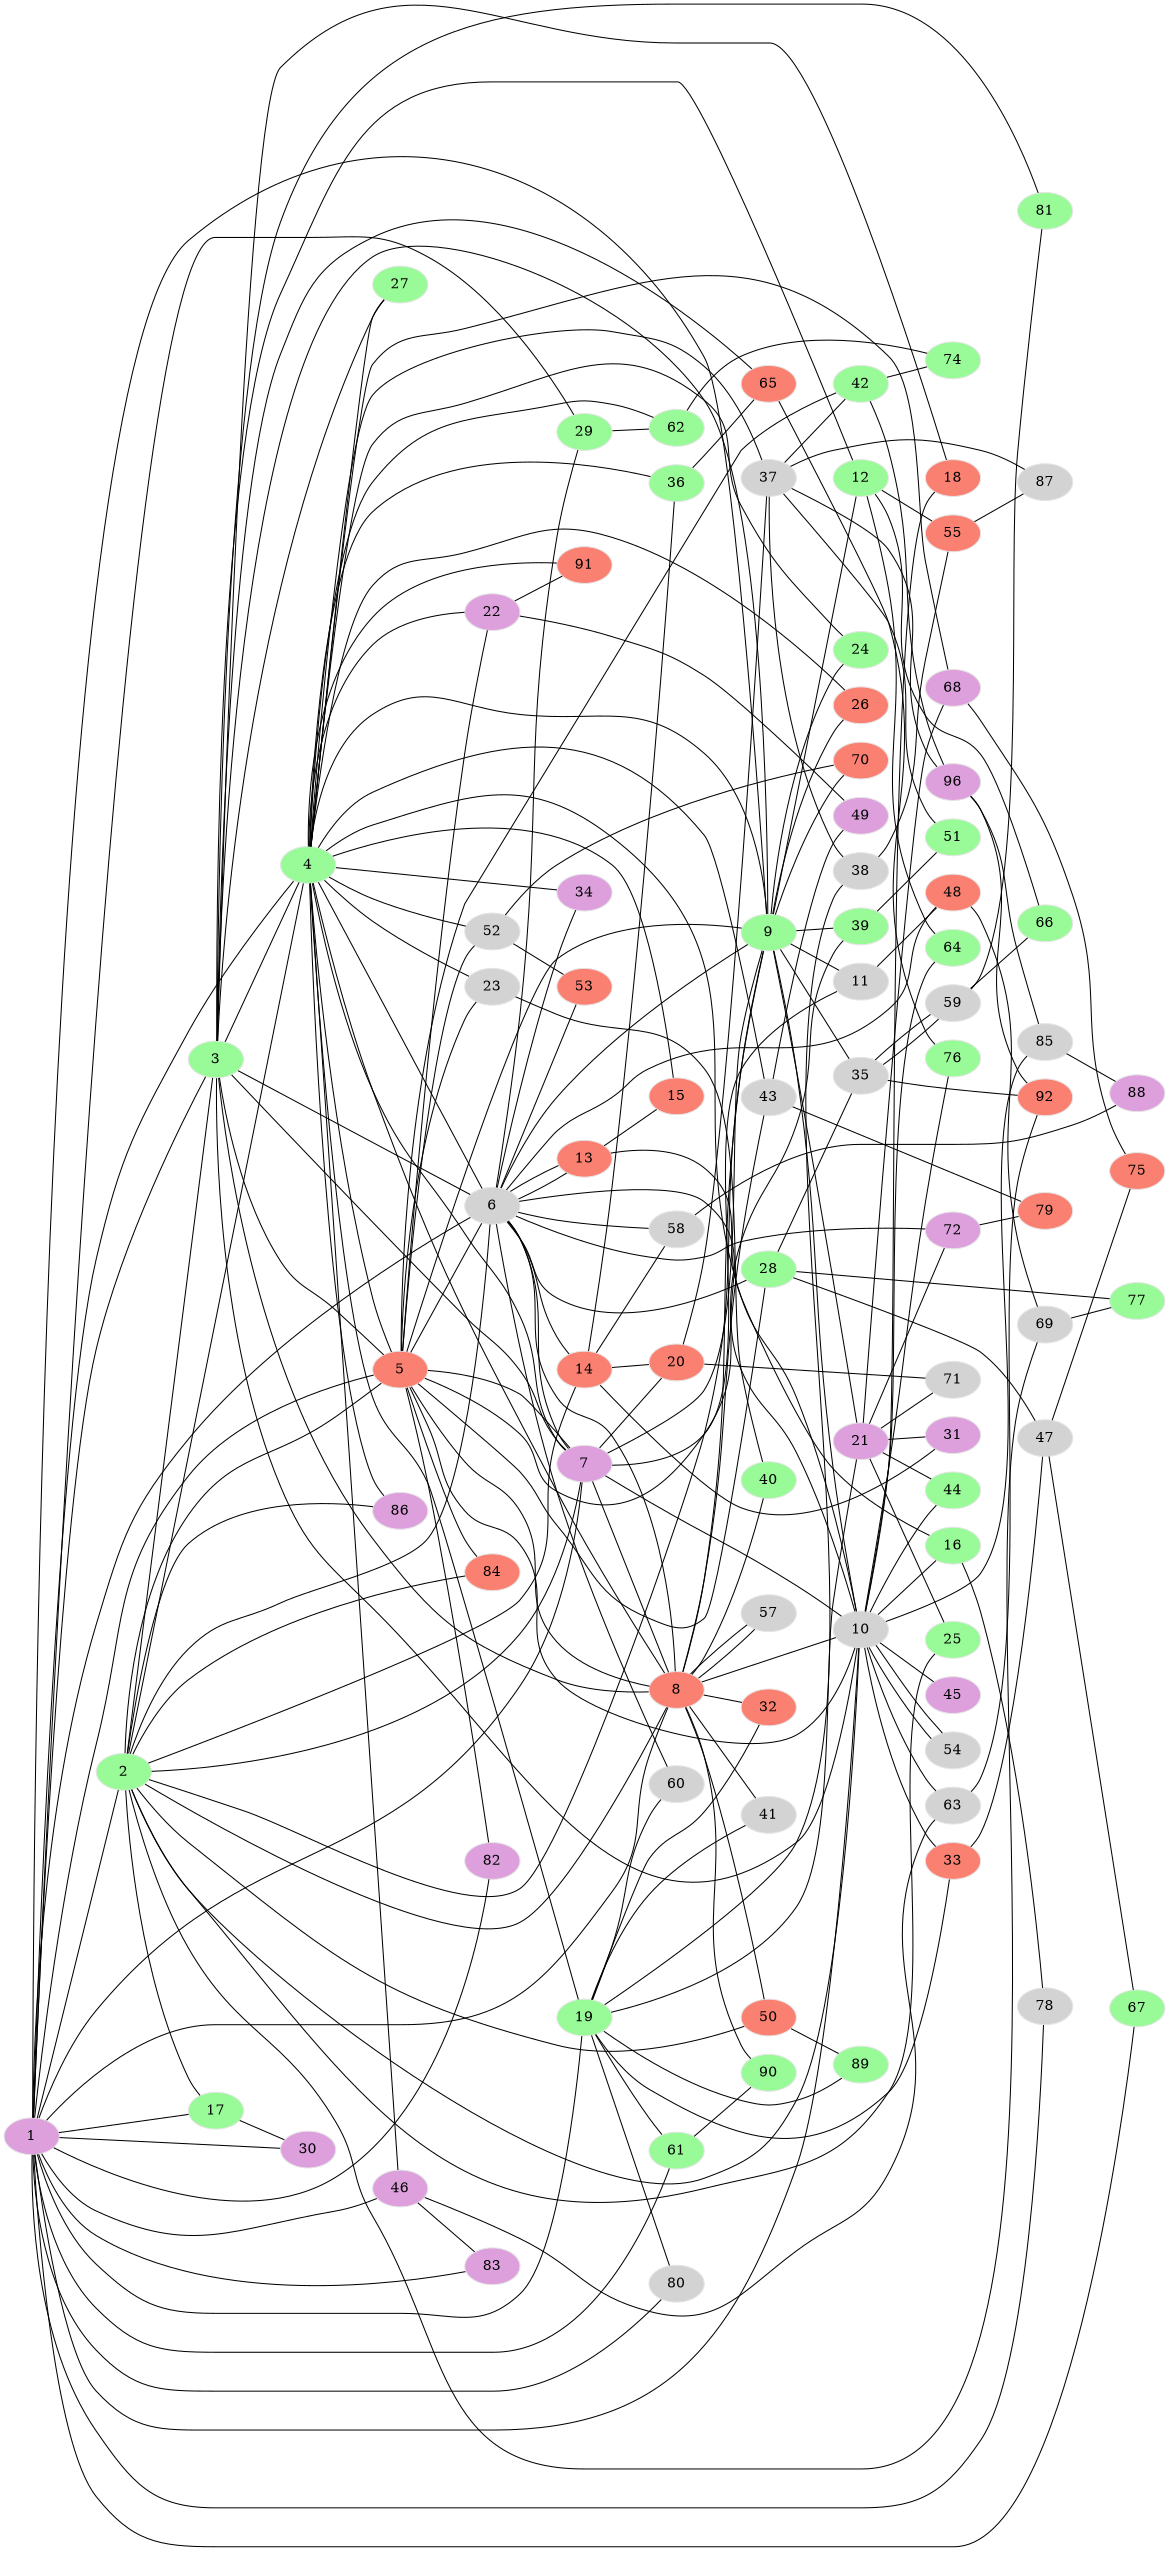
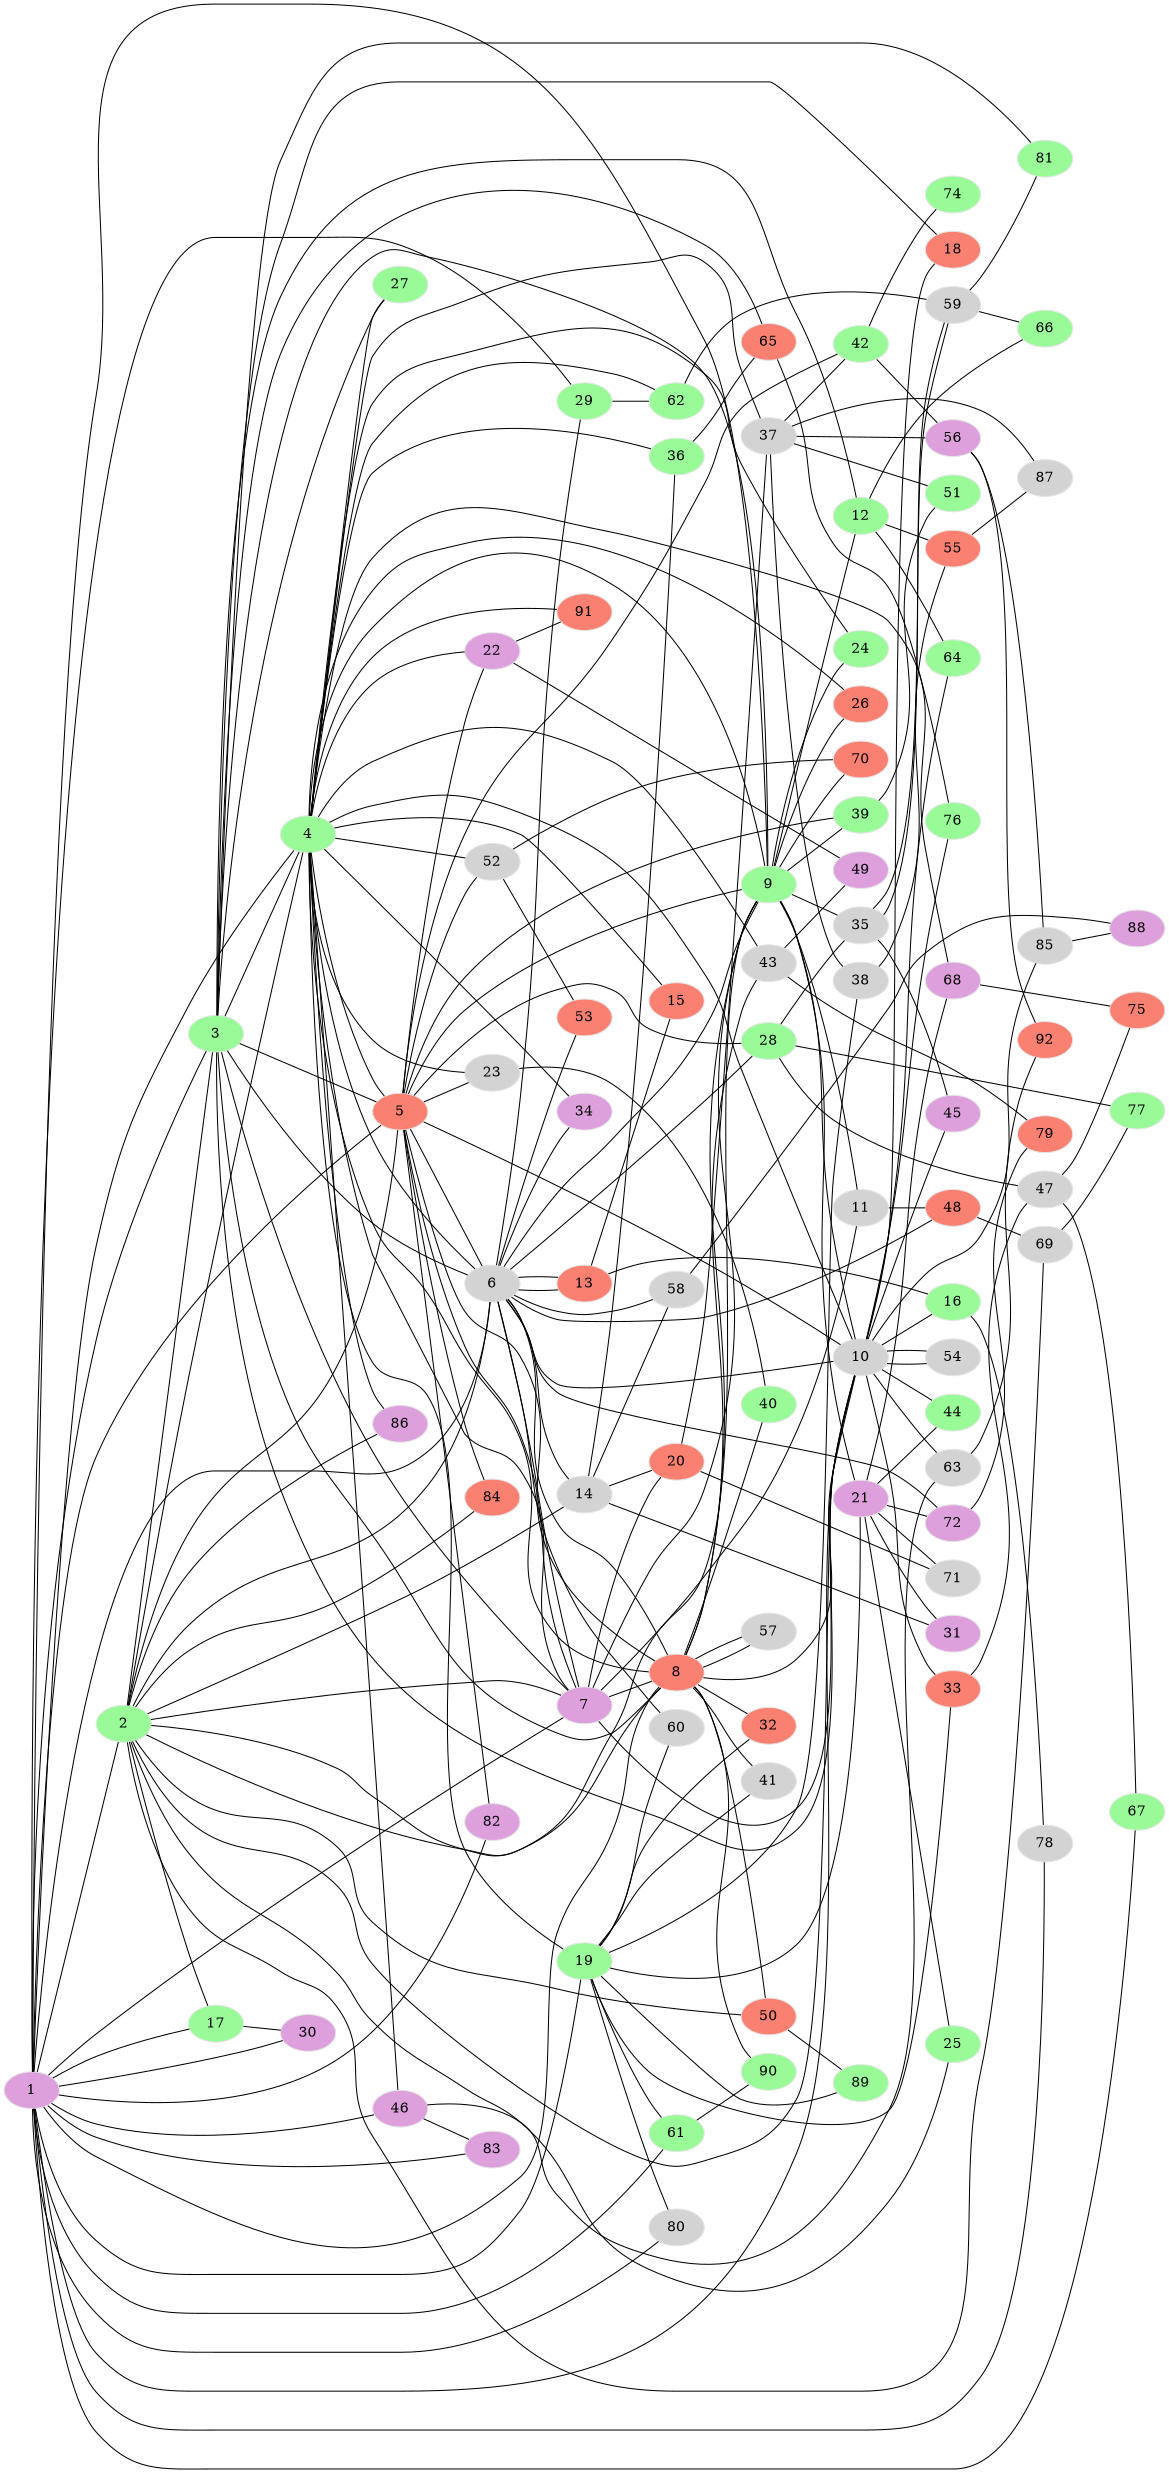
(795, 342) -> (781, 300)
(953, 782) -> (953, 438)
(953, 1089) -> (923, 1022)
(584, 1370) -> (584, 1495)
